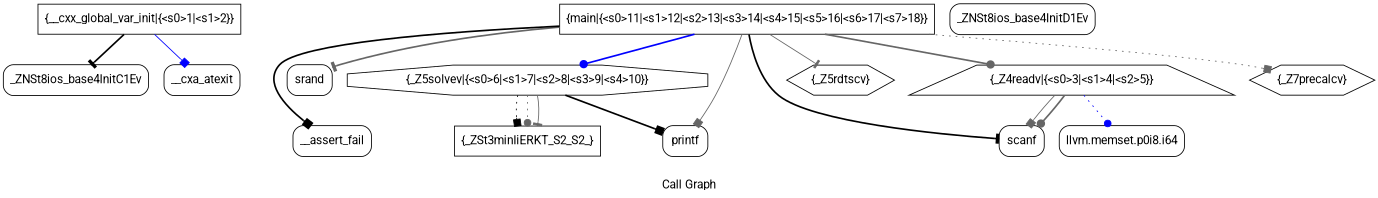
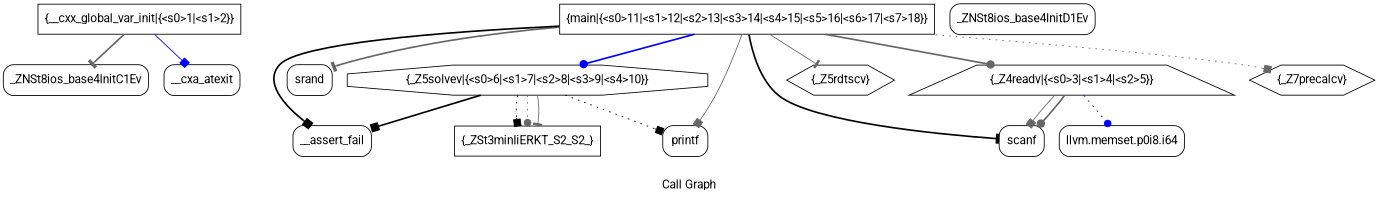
(109, 48) -> (109, 48)
none -> (430, 110)
(610, 112) -> (610, 112)
